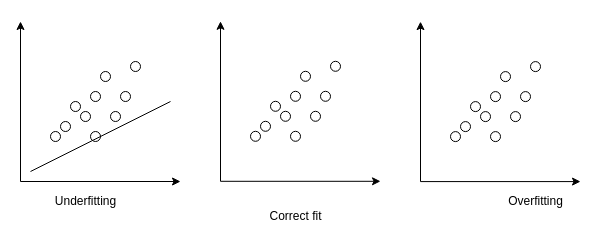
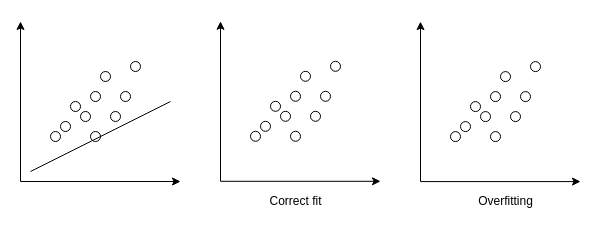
(86, 202) -> none
(536, 202) -> (506, 202)
(296, 217) -> (296, 202)
